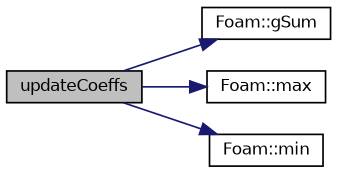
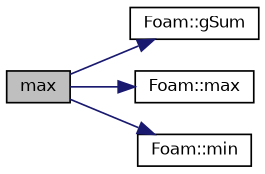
(74, 87) -> (38, 87)
